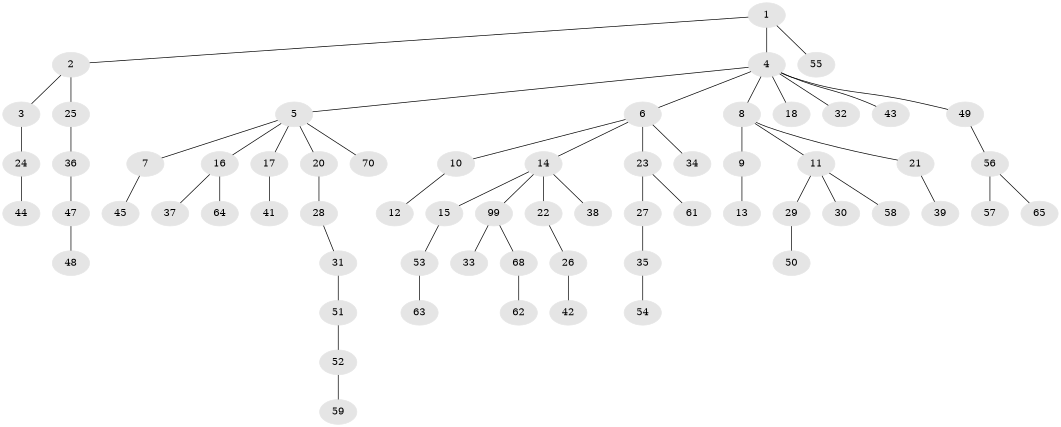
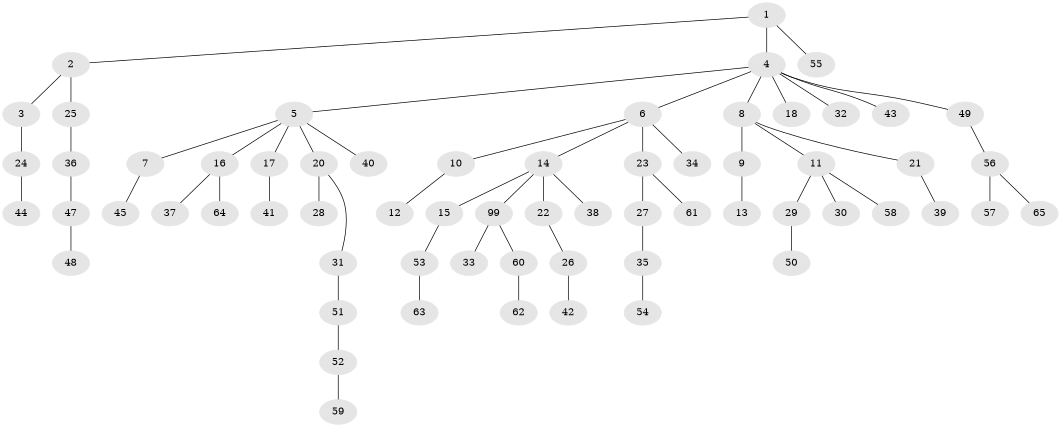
(369, 164) -> (369, 164)
(329, 238) -> (346, 211)
(519, 263) -> (519, 263)
